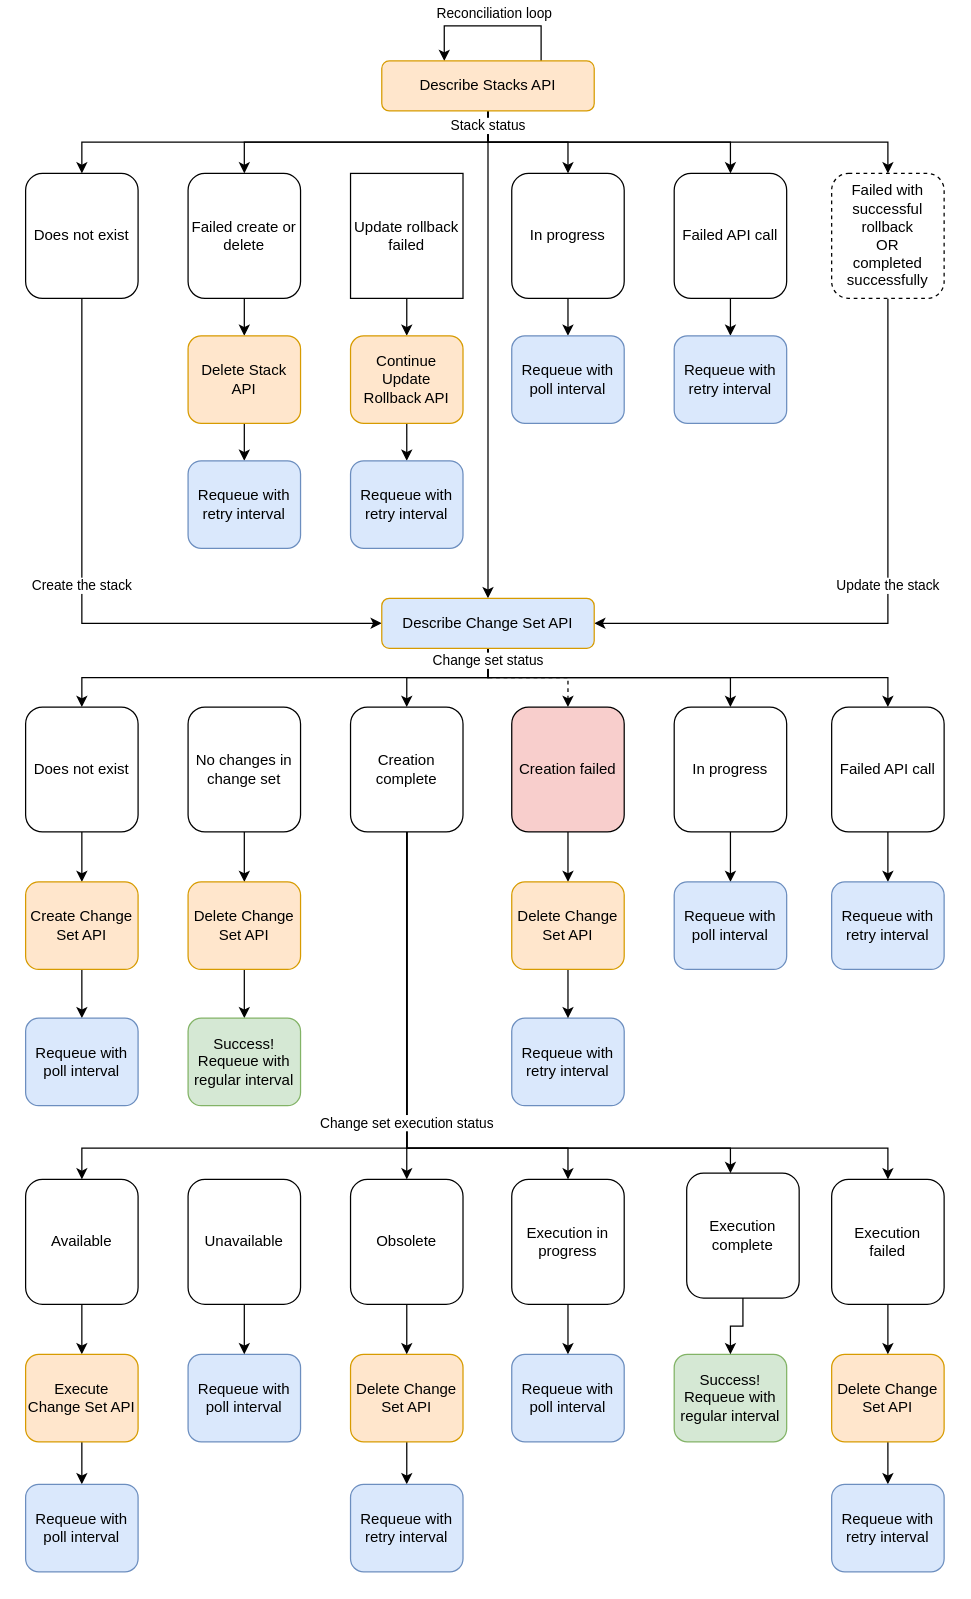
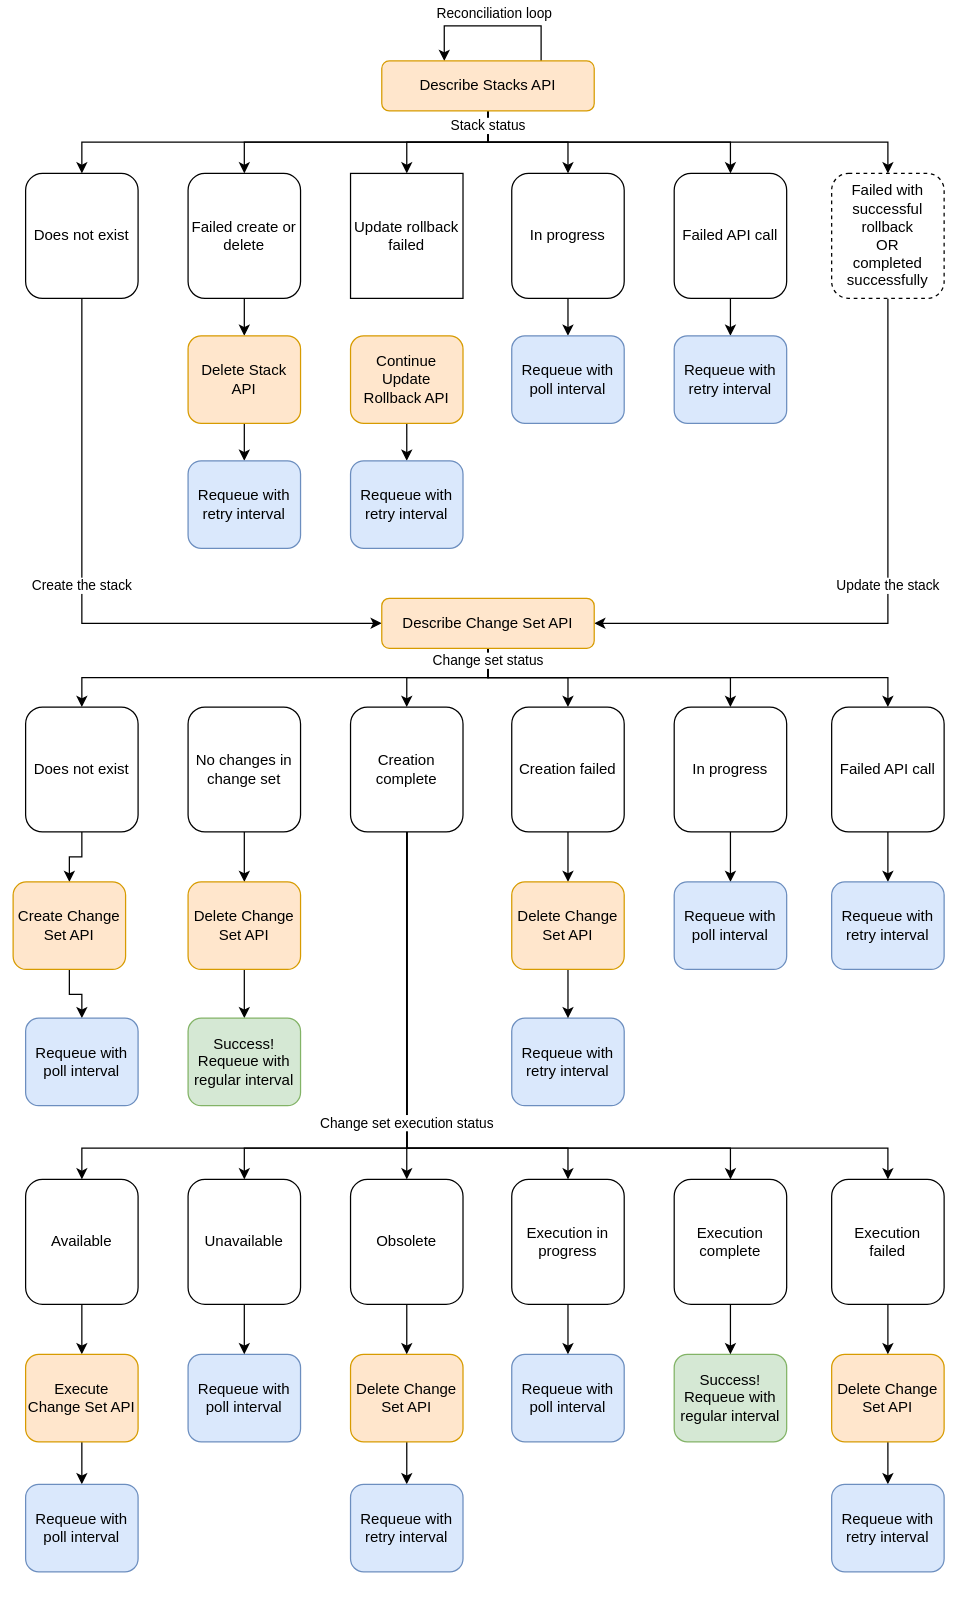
(407, 321) -> none
(488, 367) -> (407, 154)
(488, 623) -> (488, 623)
(568, 688) -> (568, 688)
(568, 769) -> (568, 769)
(82, 926) -> (69, 926)
none -> (244, 1160)
(743, 1236) -> (731, 1242)
